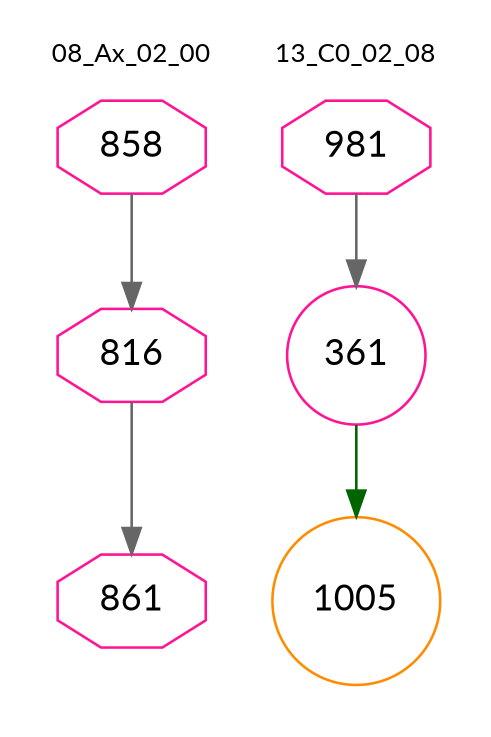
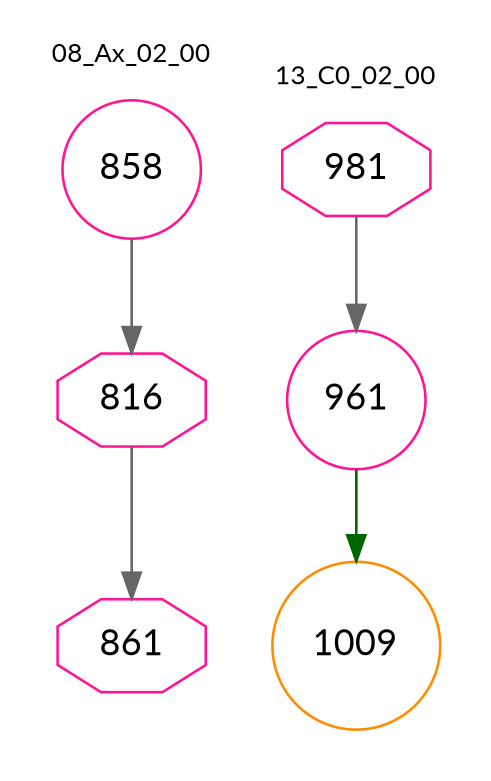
(356, 56) -> (356, 78)
(132, 147) -> (132, 169)
(356, 355) -> (356, 400)
(356, 601) -> (356, 646)
